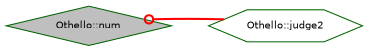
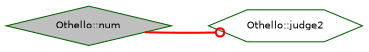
(189, 19) -> (180, 33)
